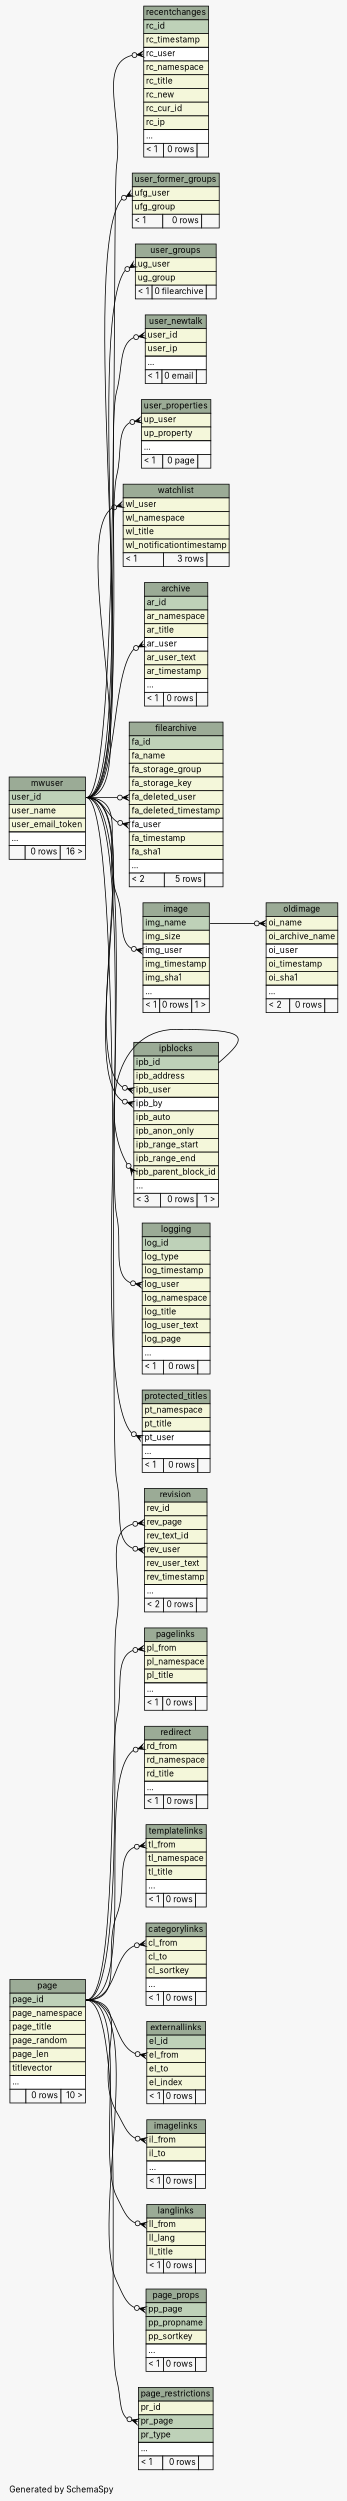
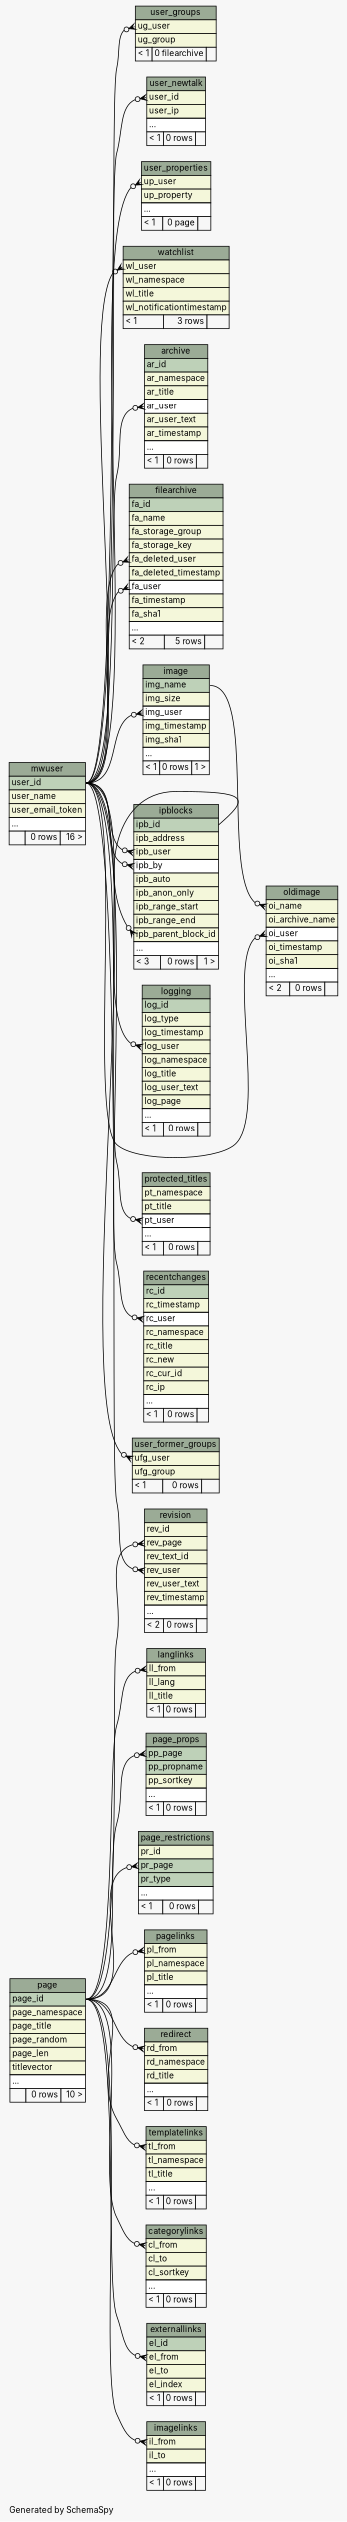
(179, 376) -> (180, 138)
none -> (133, 1152)
